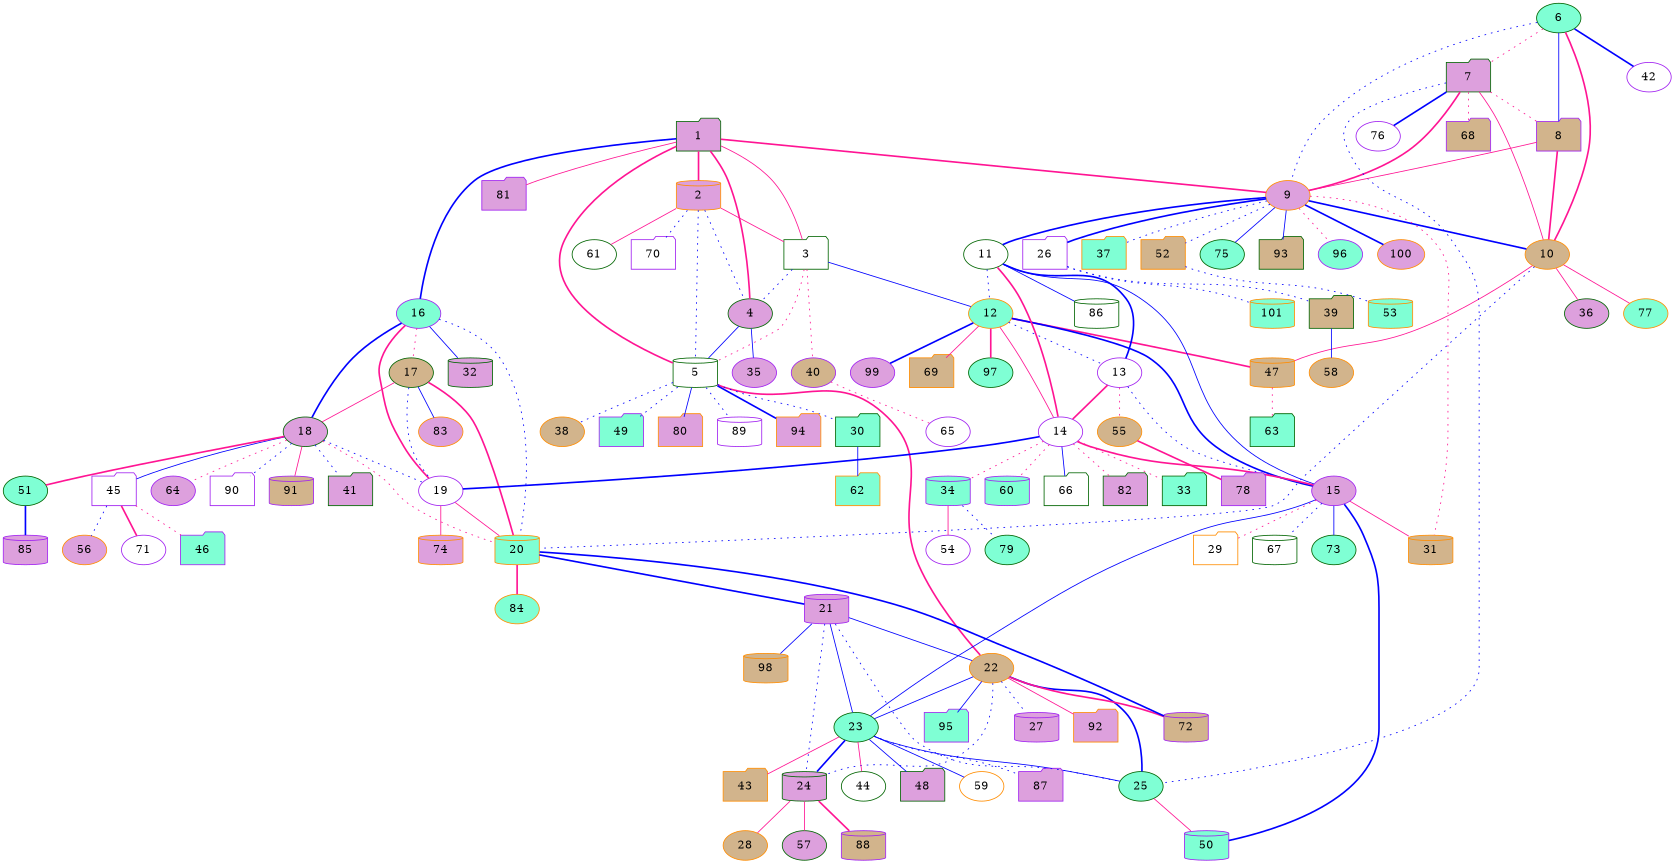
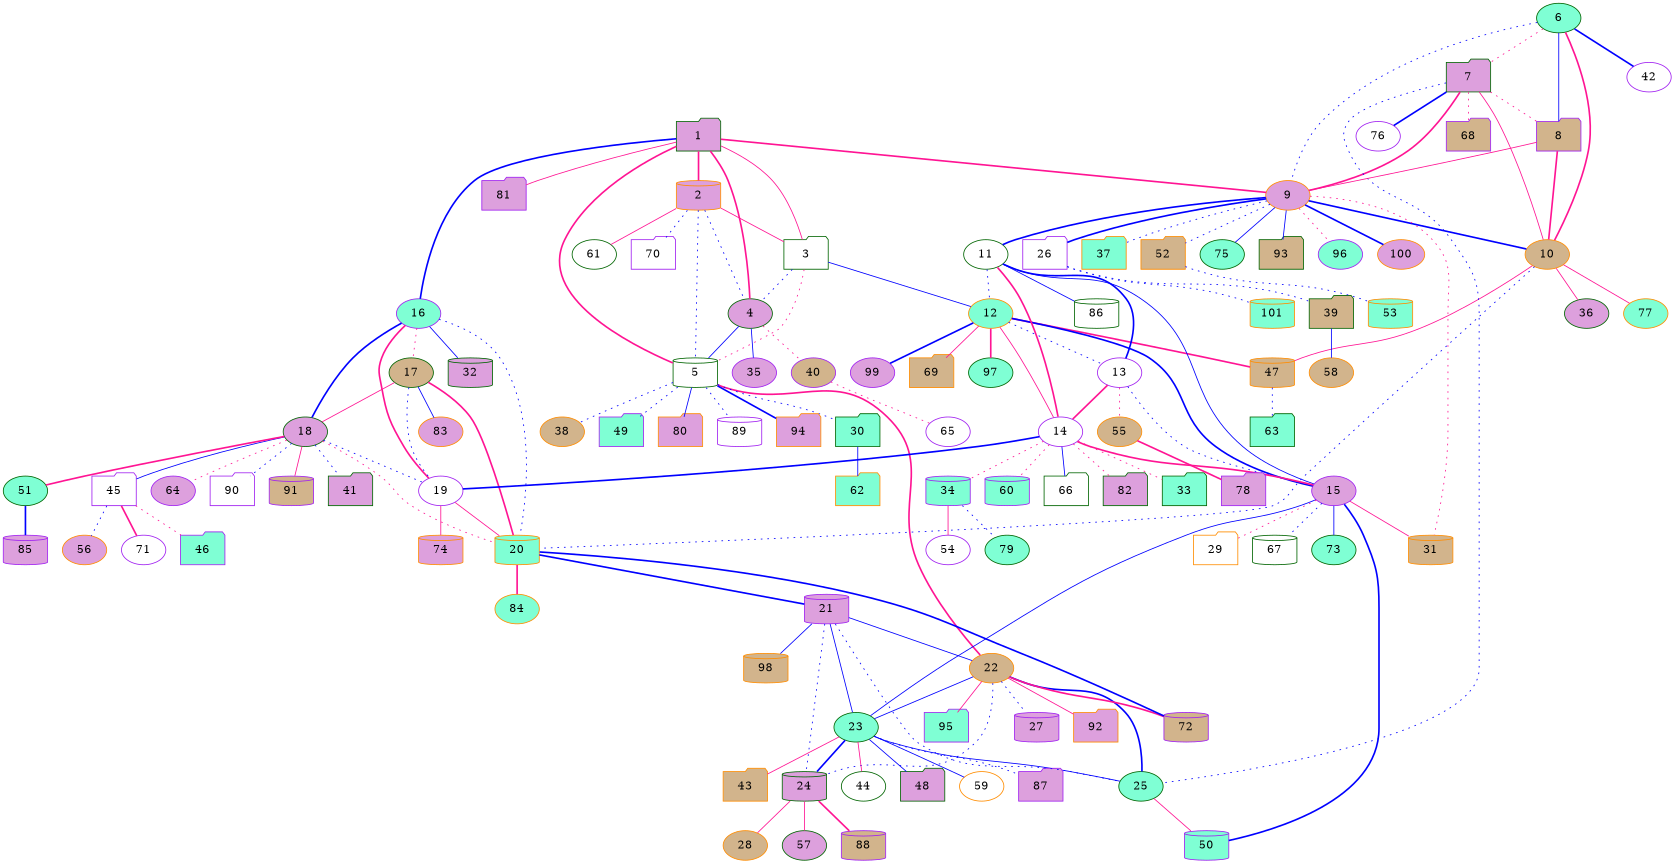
(810, 314) -> (782, 343)
(1272, 402) -> (1272, 402)
(970, 697) -> (970, 697)
